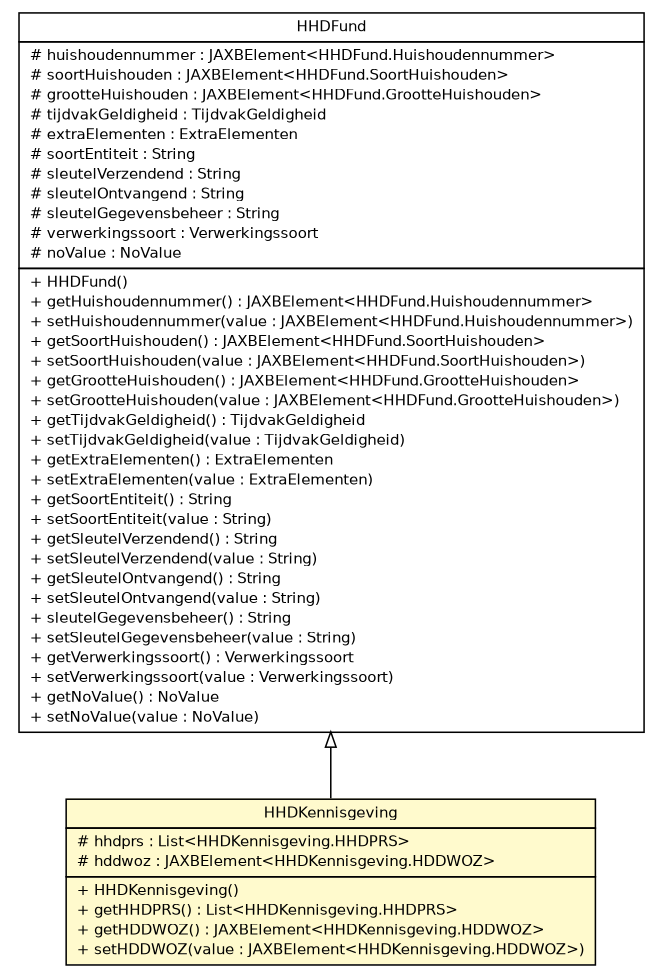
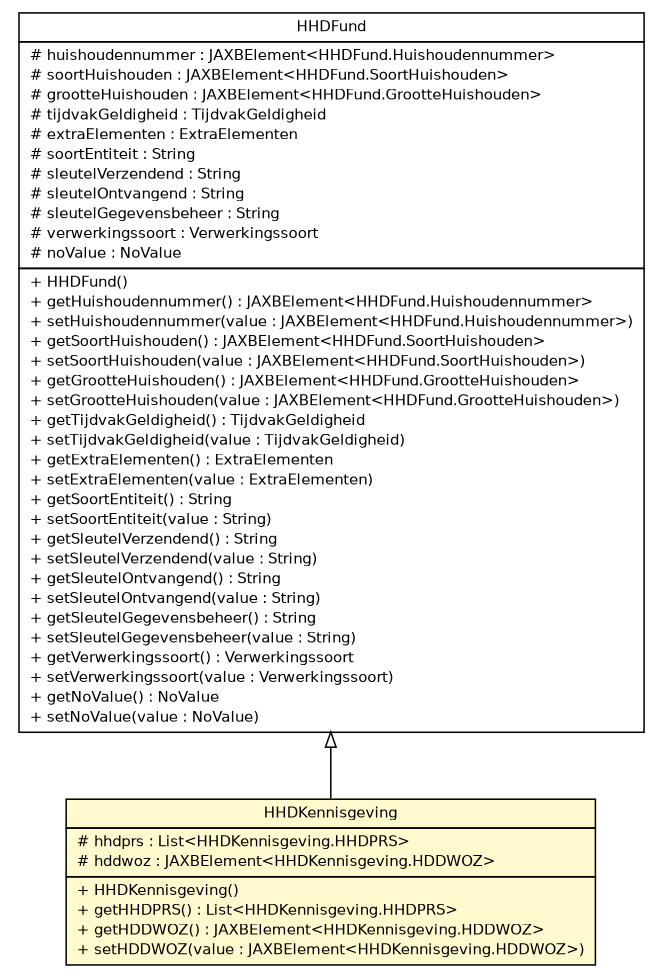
(160, 618) -> (173, 618)
